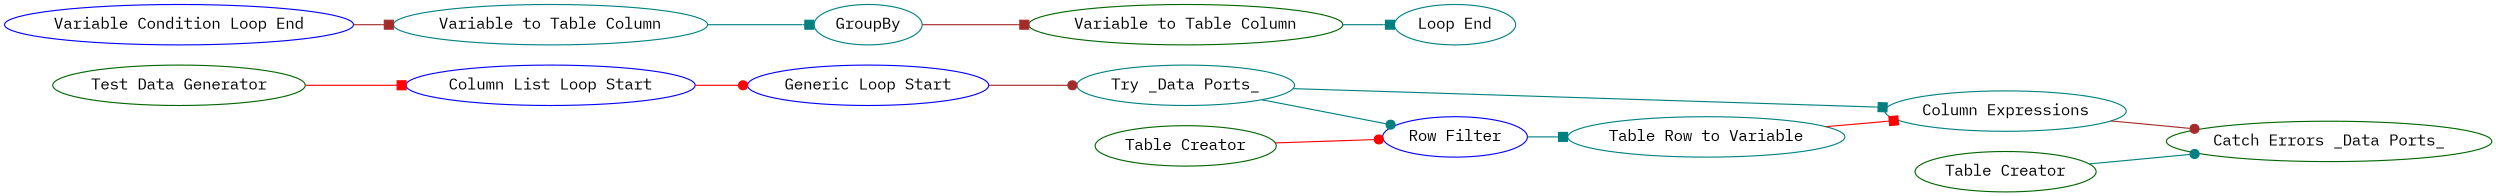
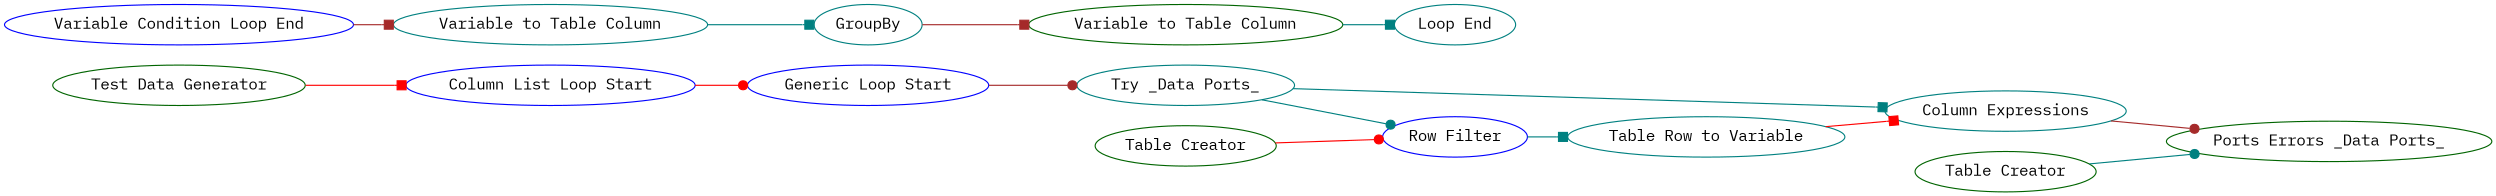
(2329, 141) -> (2329, 141)
